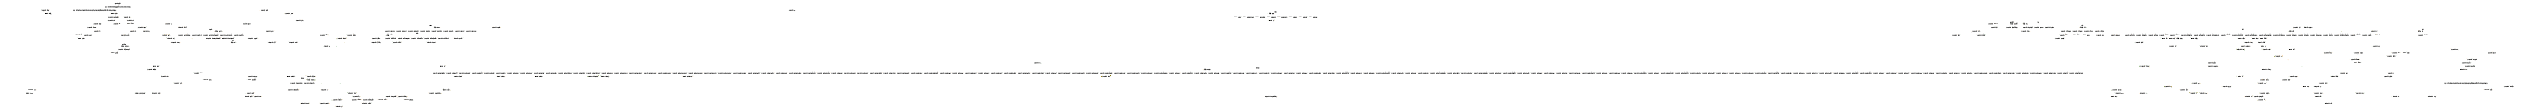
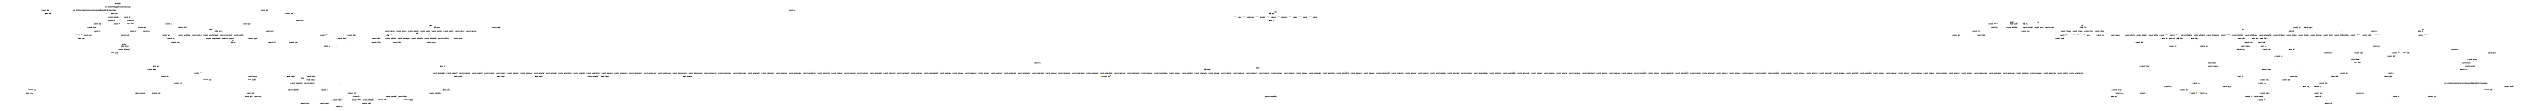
(231, 39) -> (231, 39)
